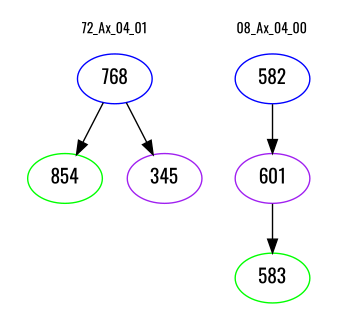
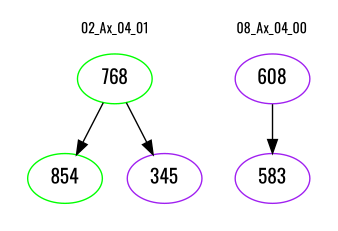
(115, 30) -> (115, 30)
(115, 79) -> (115, 79)
(273, 79) -> none
(273, 178) -> (273, 79)
(273, 278) -> (273, 178)
